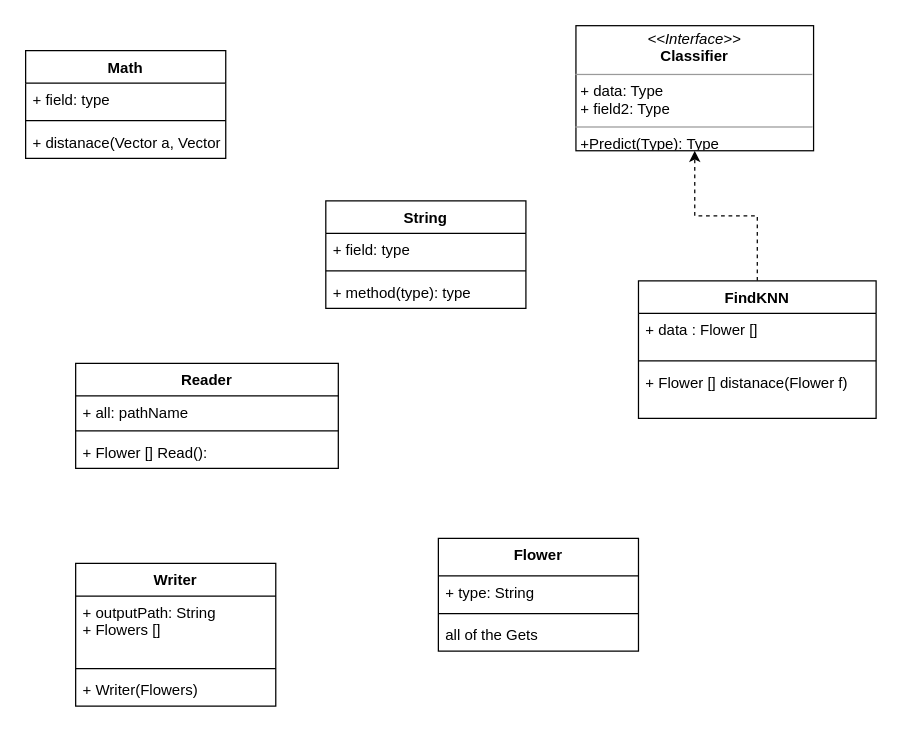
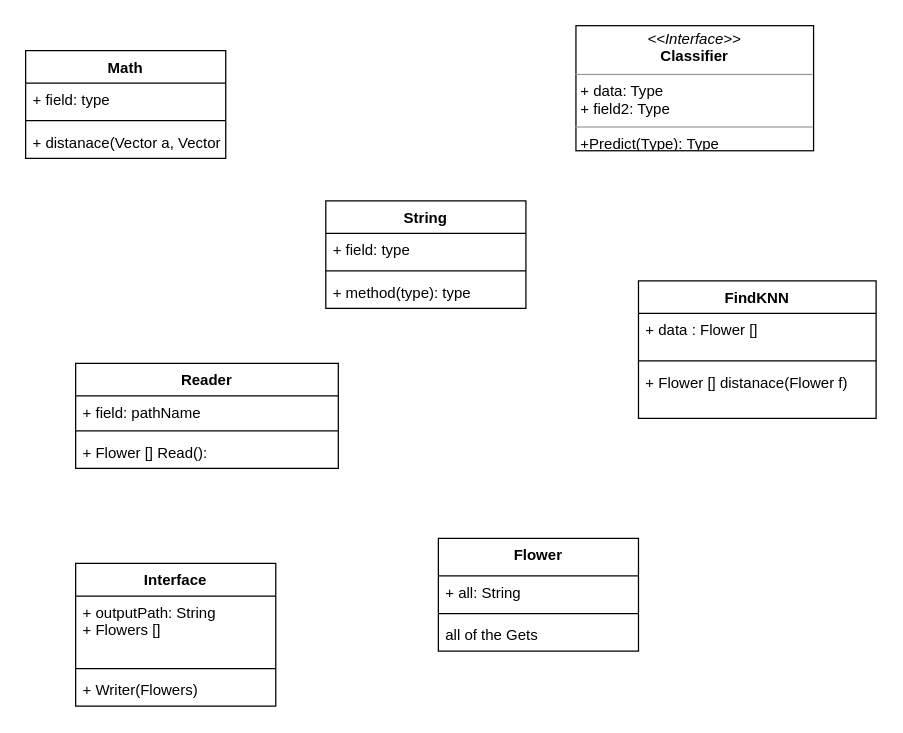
(730, 216) -> none
(136, 413) -> (144, 413)
(175, 580) -> (175, 580)
(496, 593) -> (488, 593)
